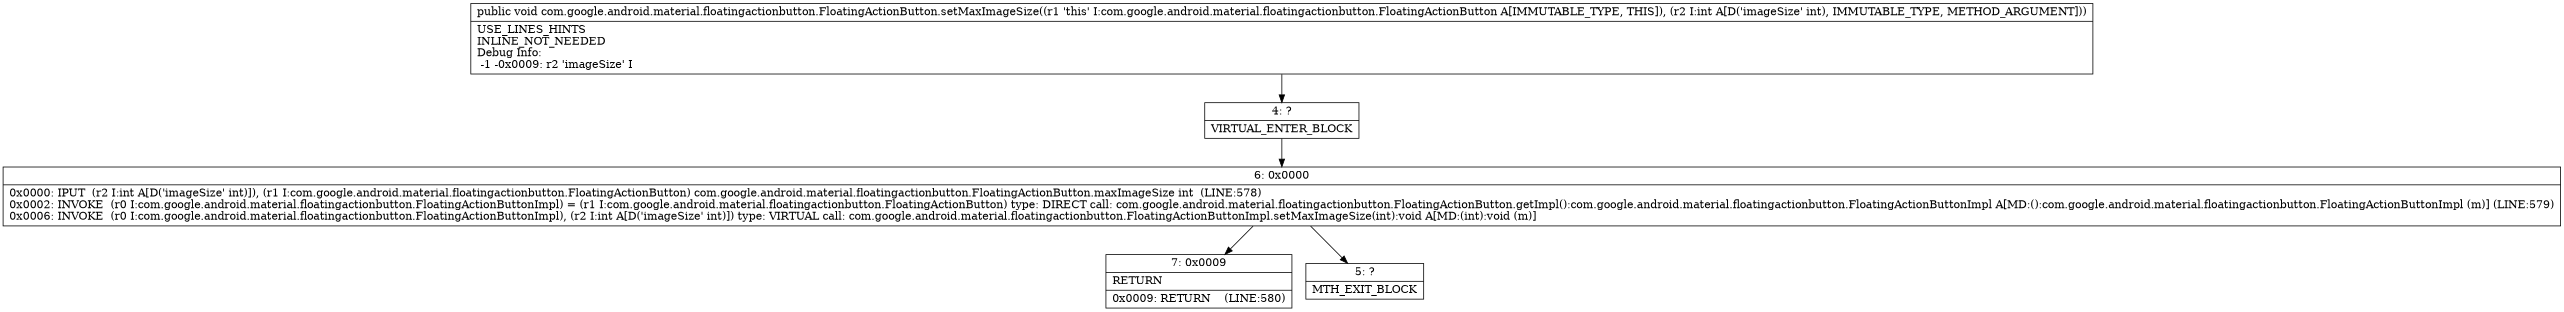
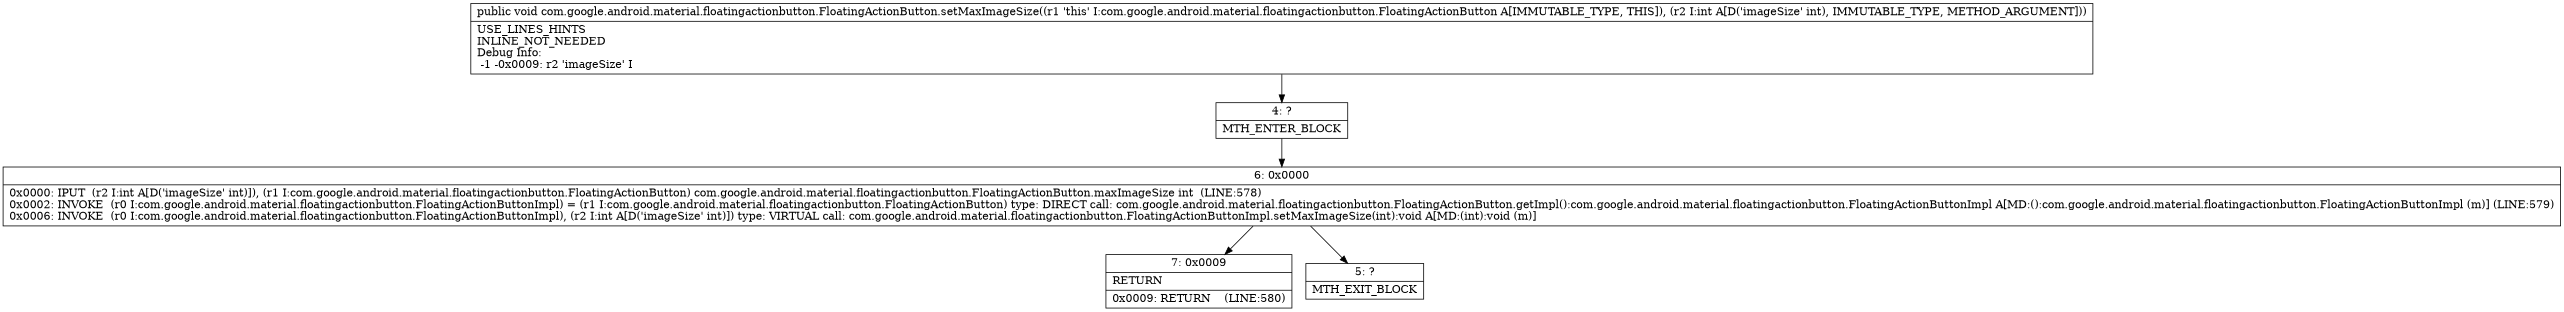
(1282, 129) -> (1282, 129)
